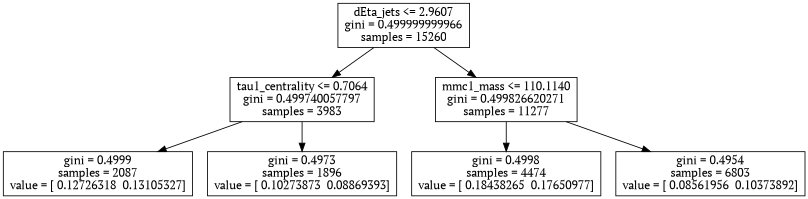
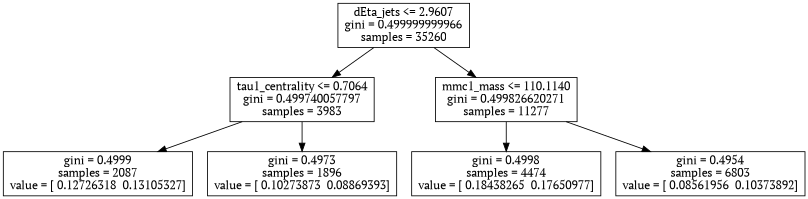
(404, 25) -> (404, 25)
